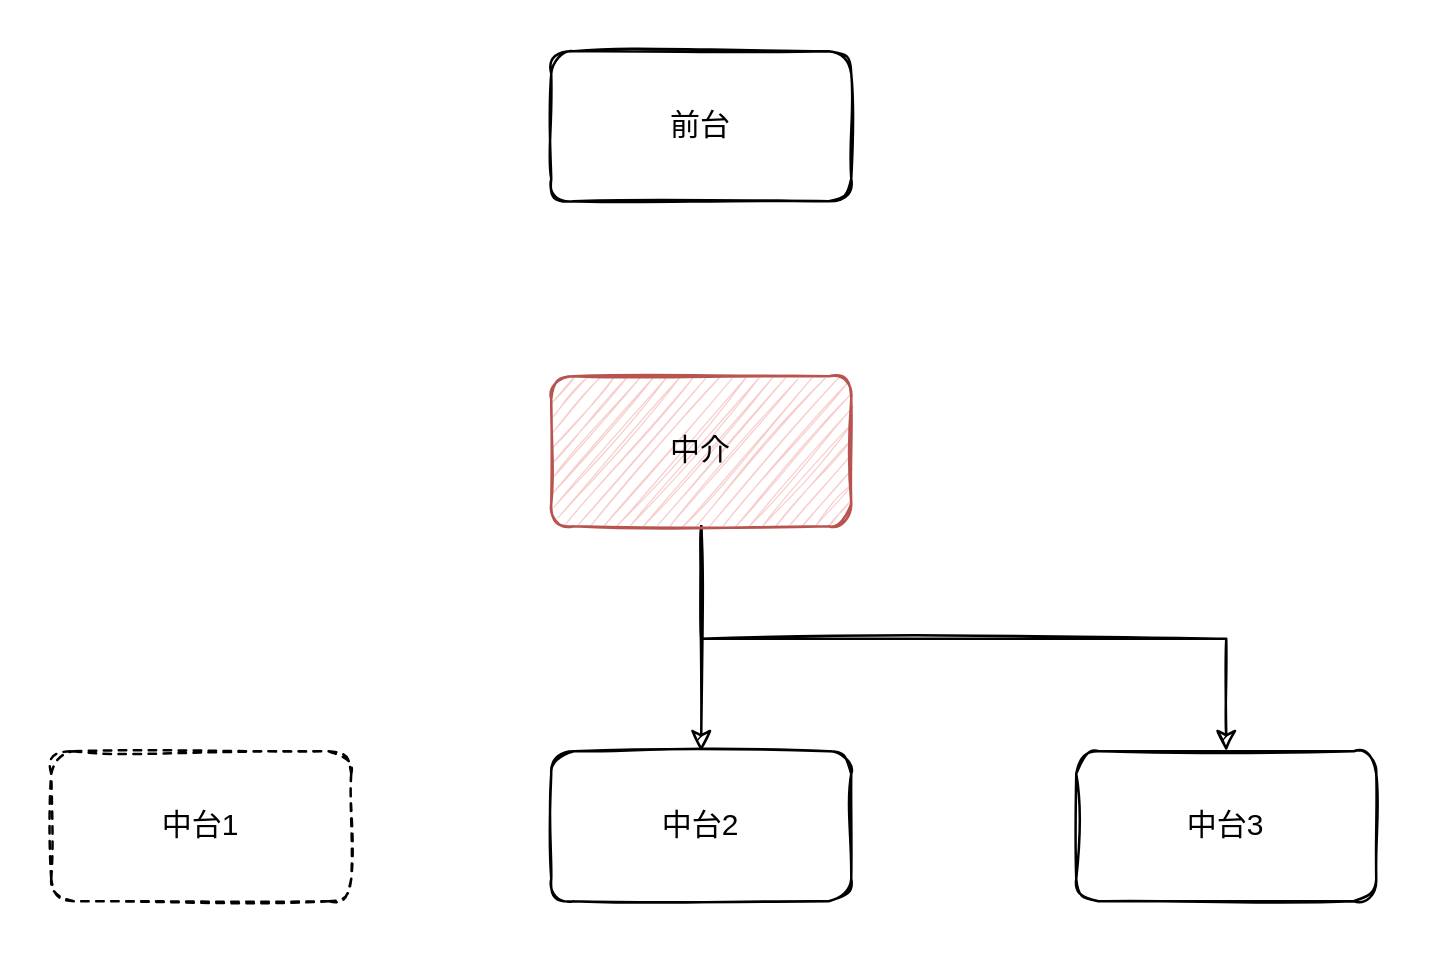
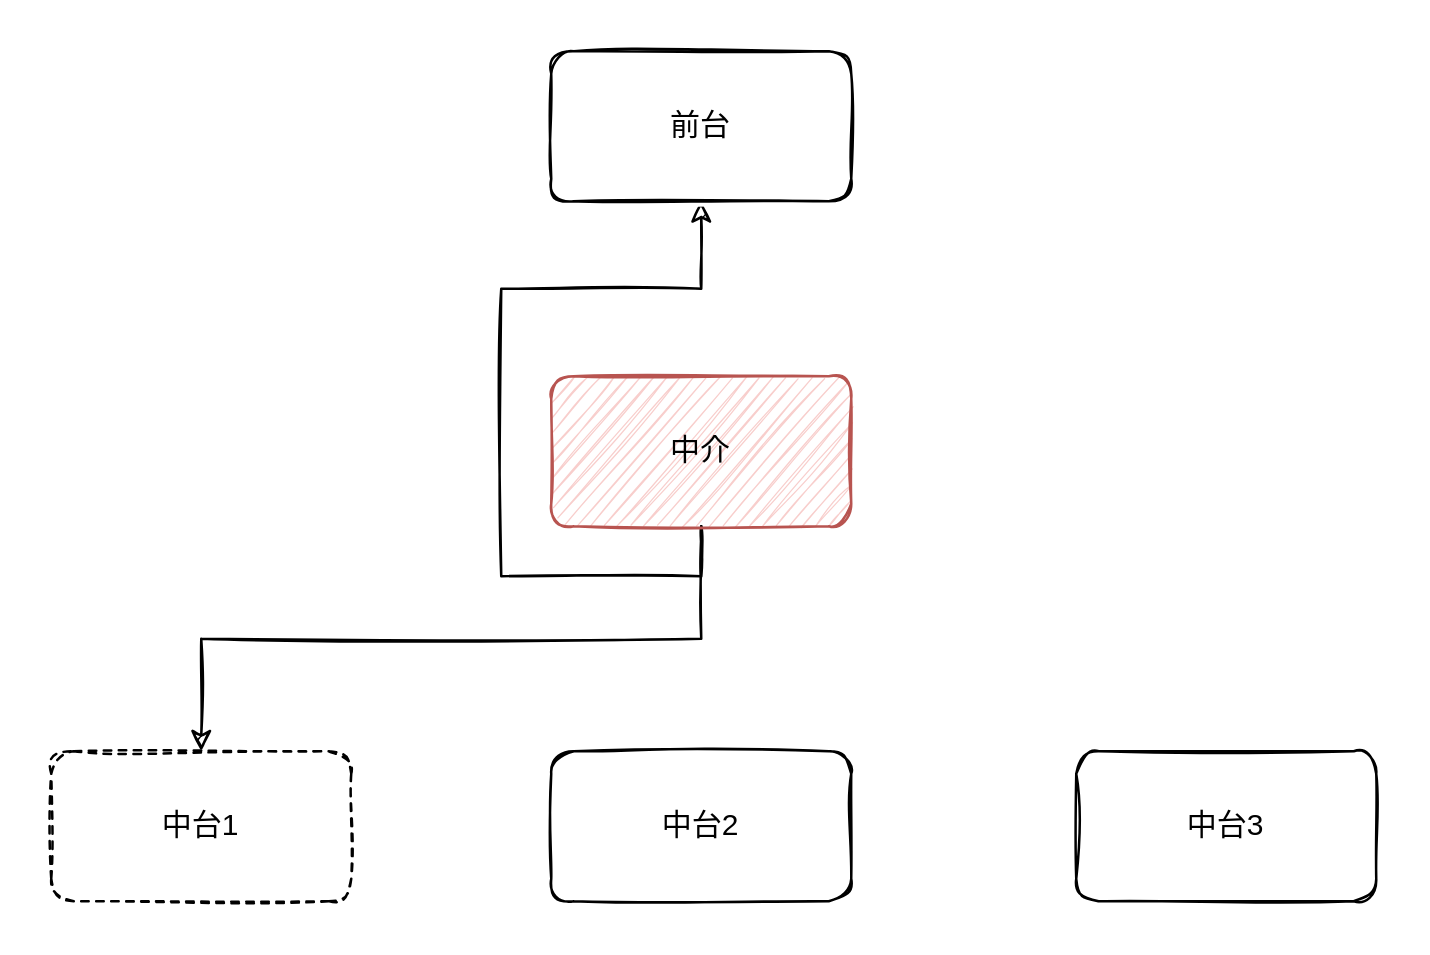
none -> (401, 639)
(1014, 639) -> (501, 395)
(701, 689) -> none
